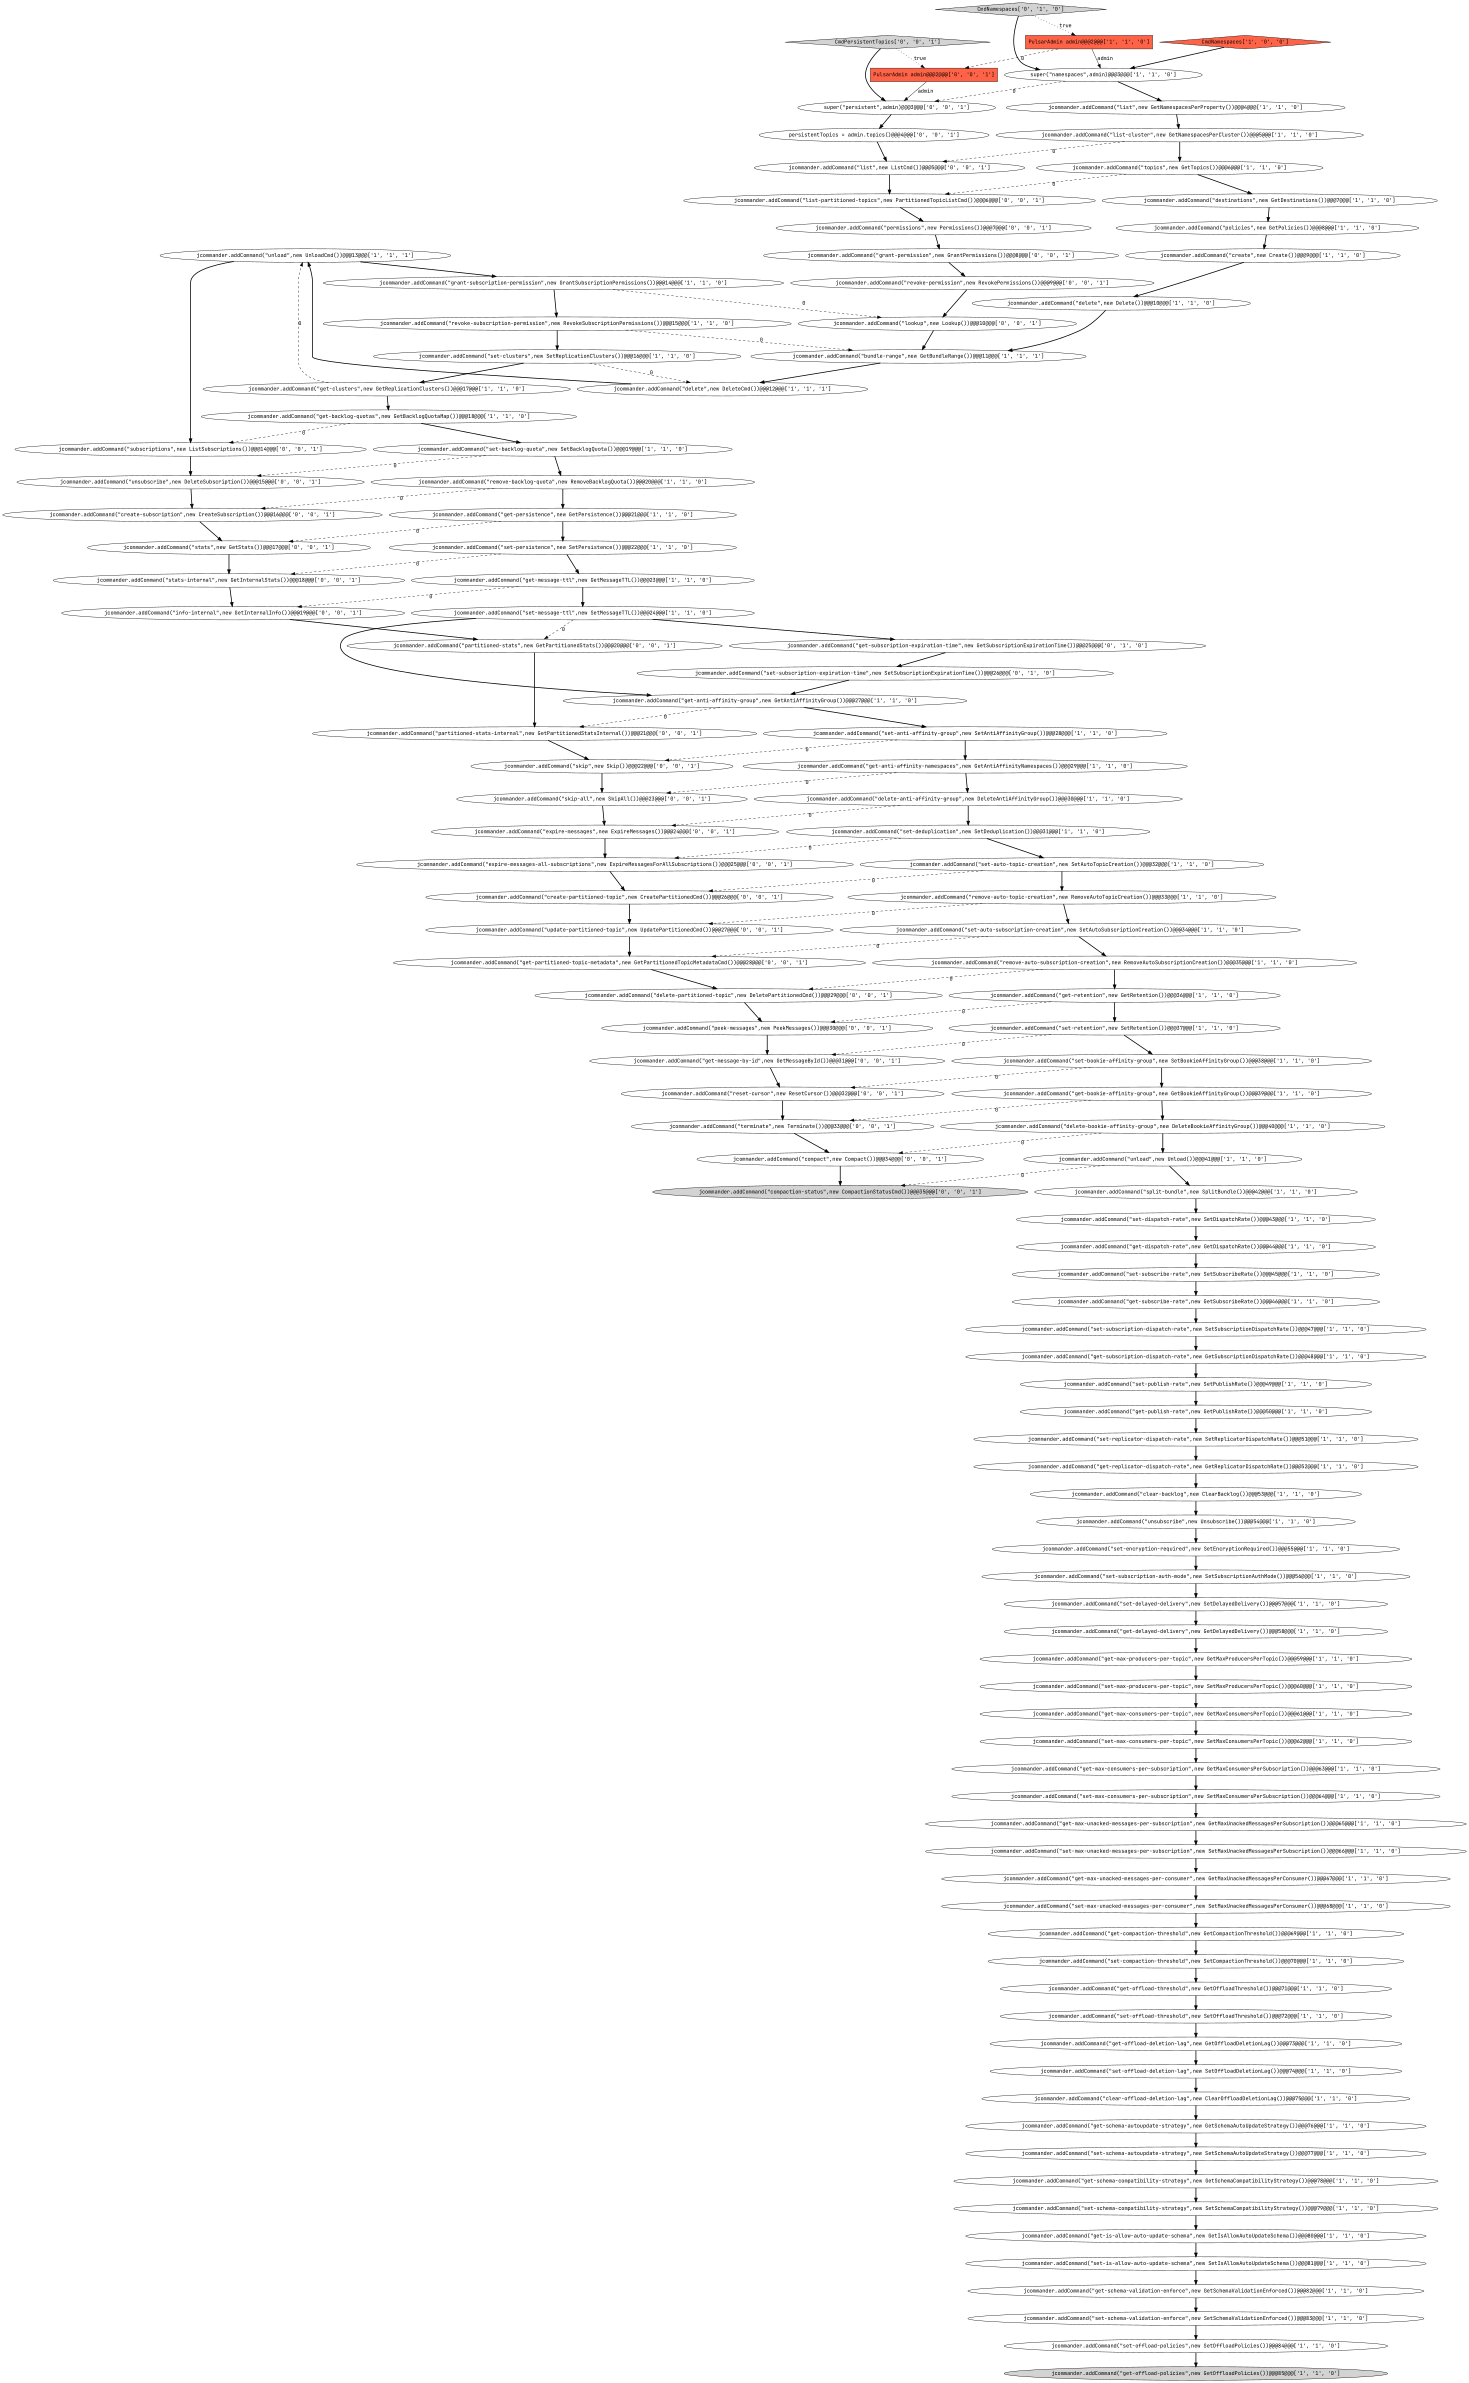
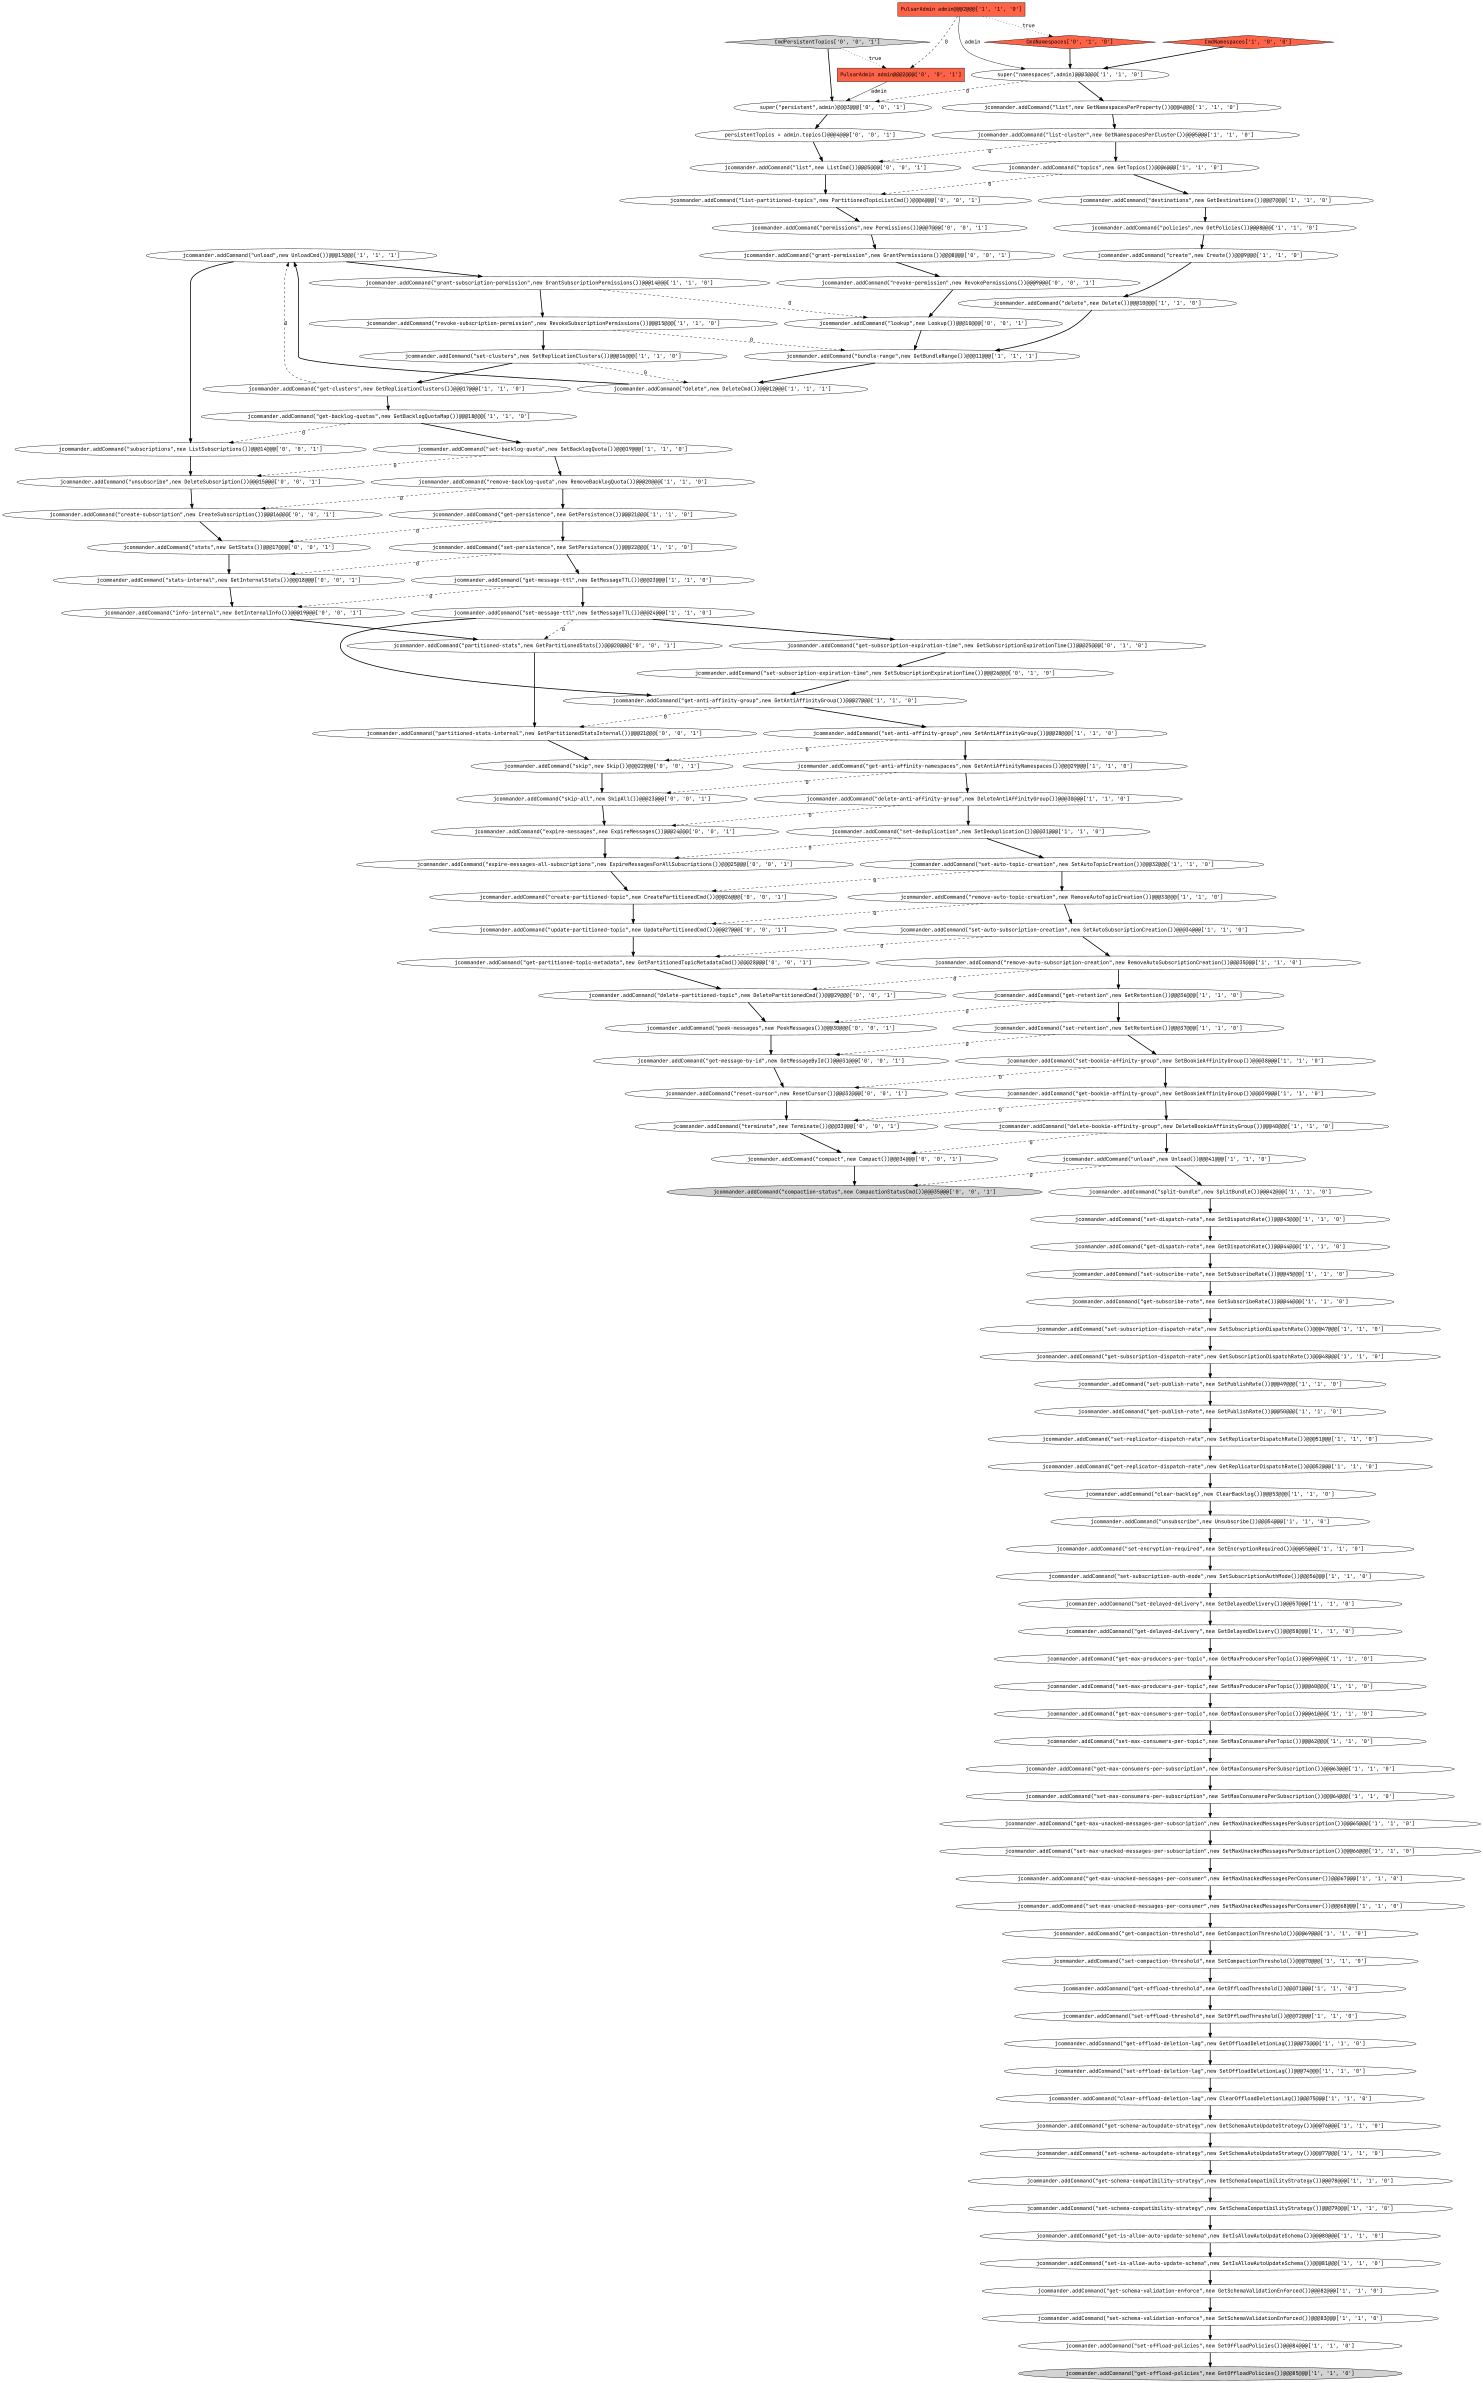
(1021, 9) -> (1070, 42)
(1052, 25) -> (1016, 26)
